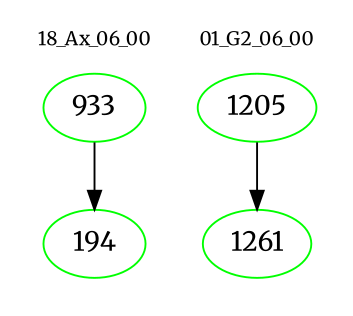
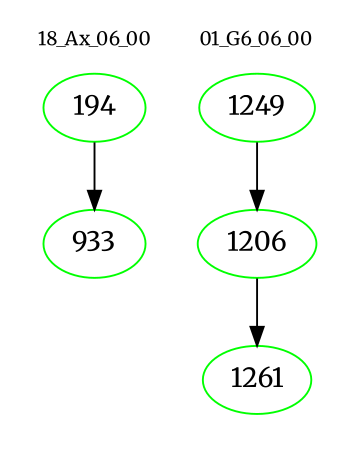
(257, 41) -> (257, 41)
none -> (257, 108)
(257, 108) -> (257, 244)
(95, 167) -> (95, 167)
